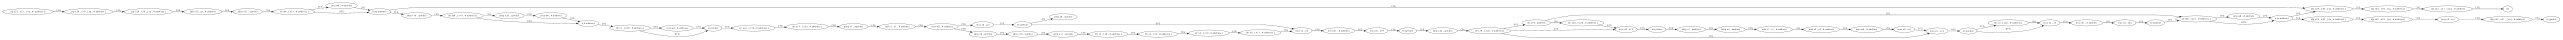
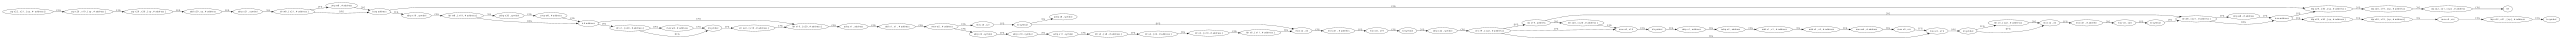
none -> (695, 20)
